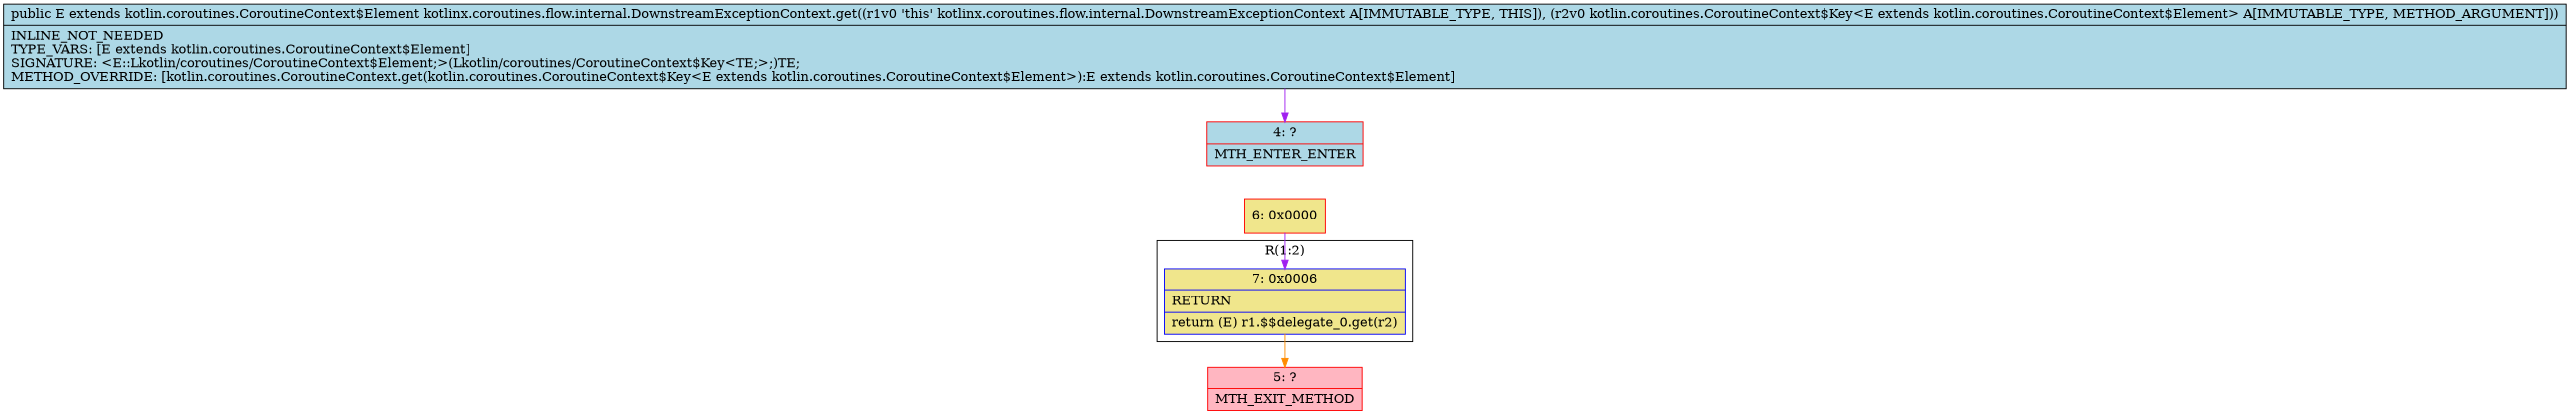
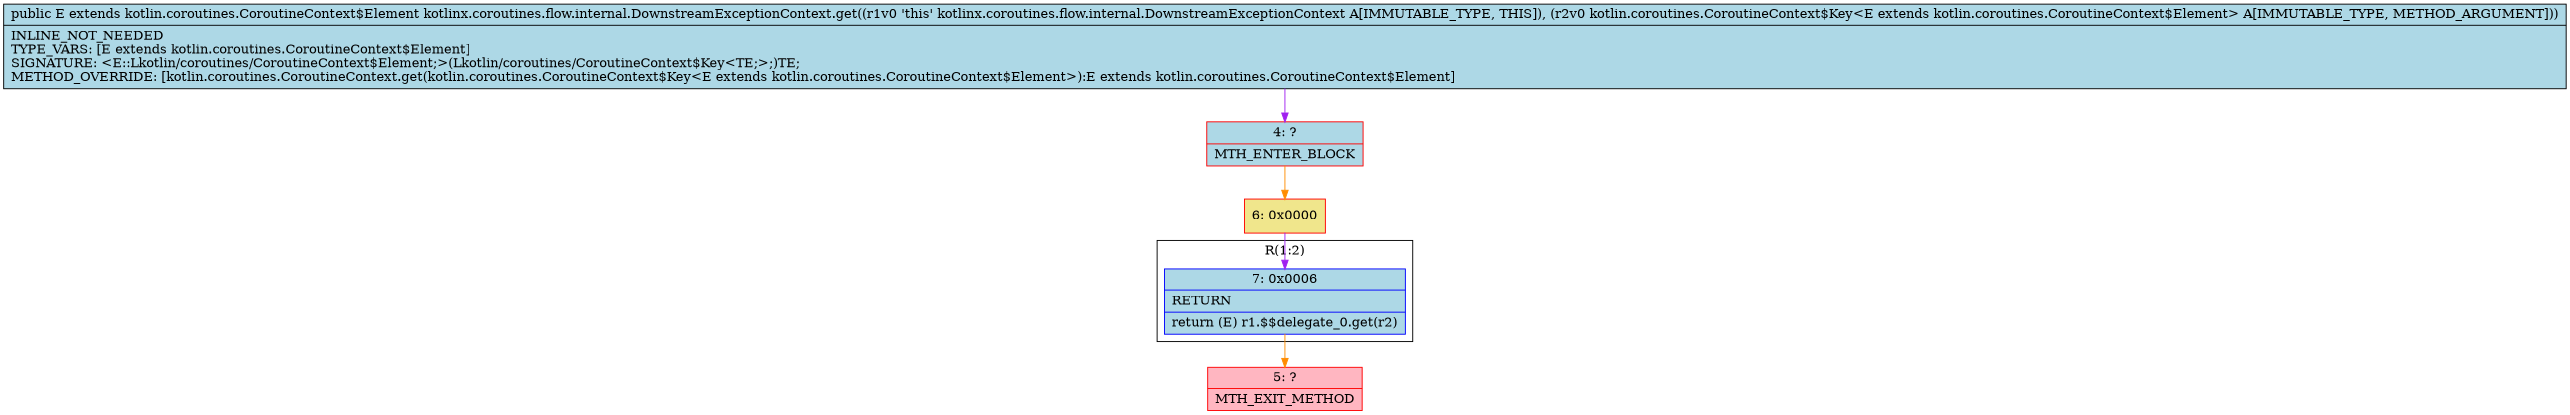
(1285, 154) -> (1285, 154)
none -> (1285, 178)
(1285, 302) -> (1285, 302)
